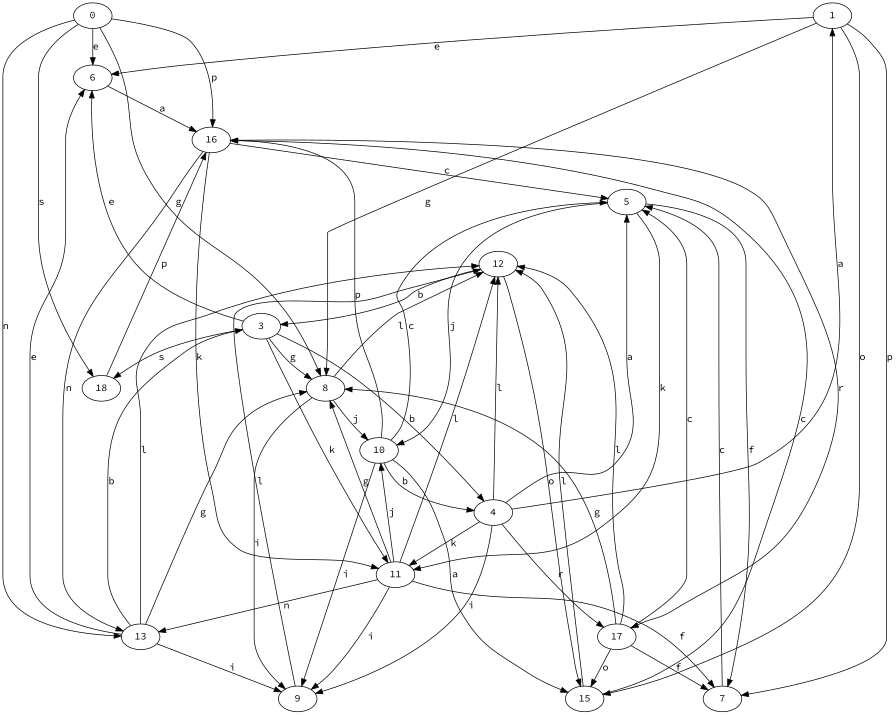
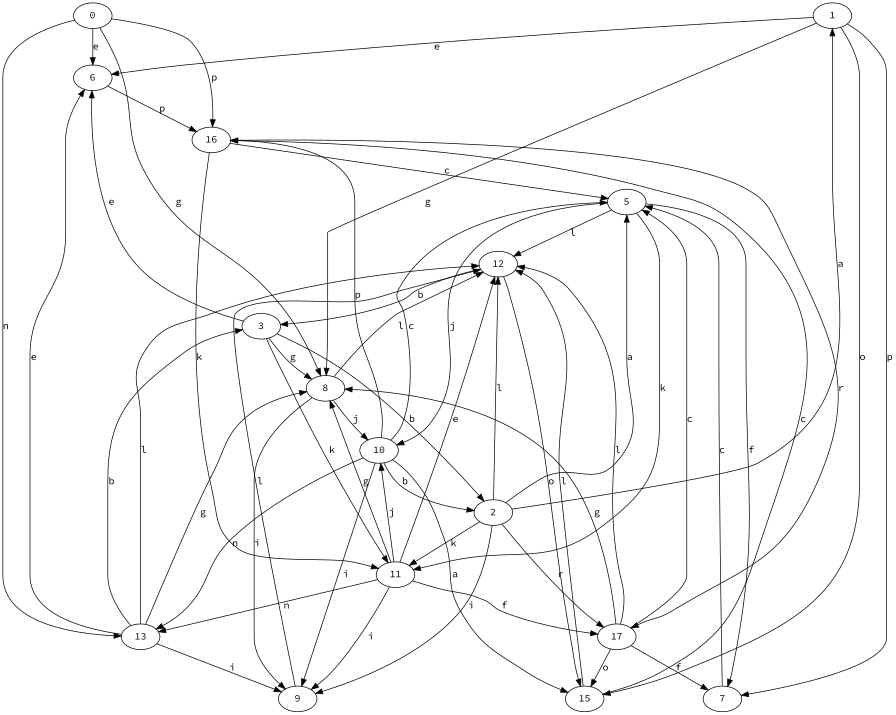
(162, 109) -> (162, 109)
none -> (566, 232)
(65, 383) -> (247, 525)
(101, 388) -> none
(456, 419) -> (456, 419)
(493, 513) -> (493, 513)
(581, 603) -> (500, 611)
